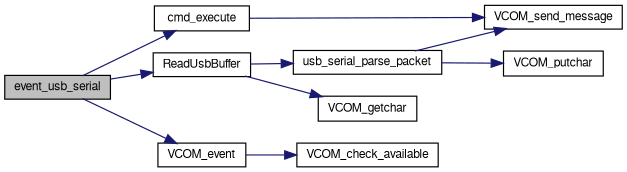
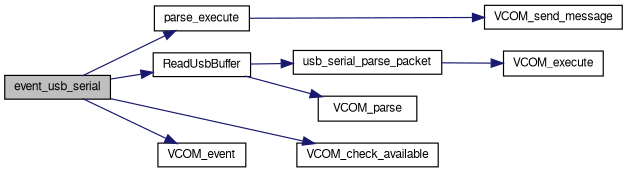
(202, 18) -> (202, 18)
(455, 41) -> none
(553, 64) -> (553, 64)
(368, 109) -> (368, 109)
(265, 155) -> (207, 120)
